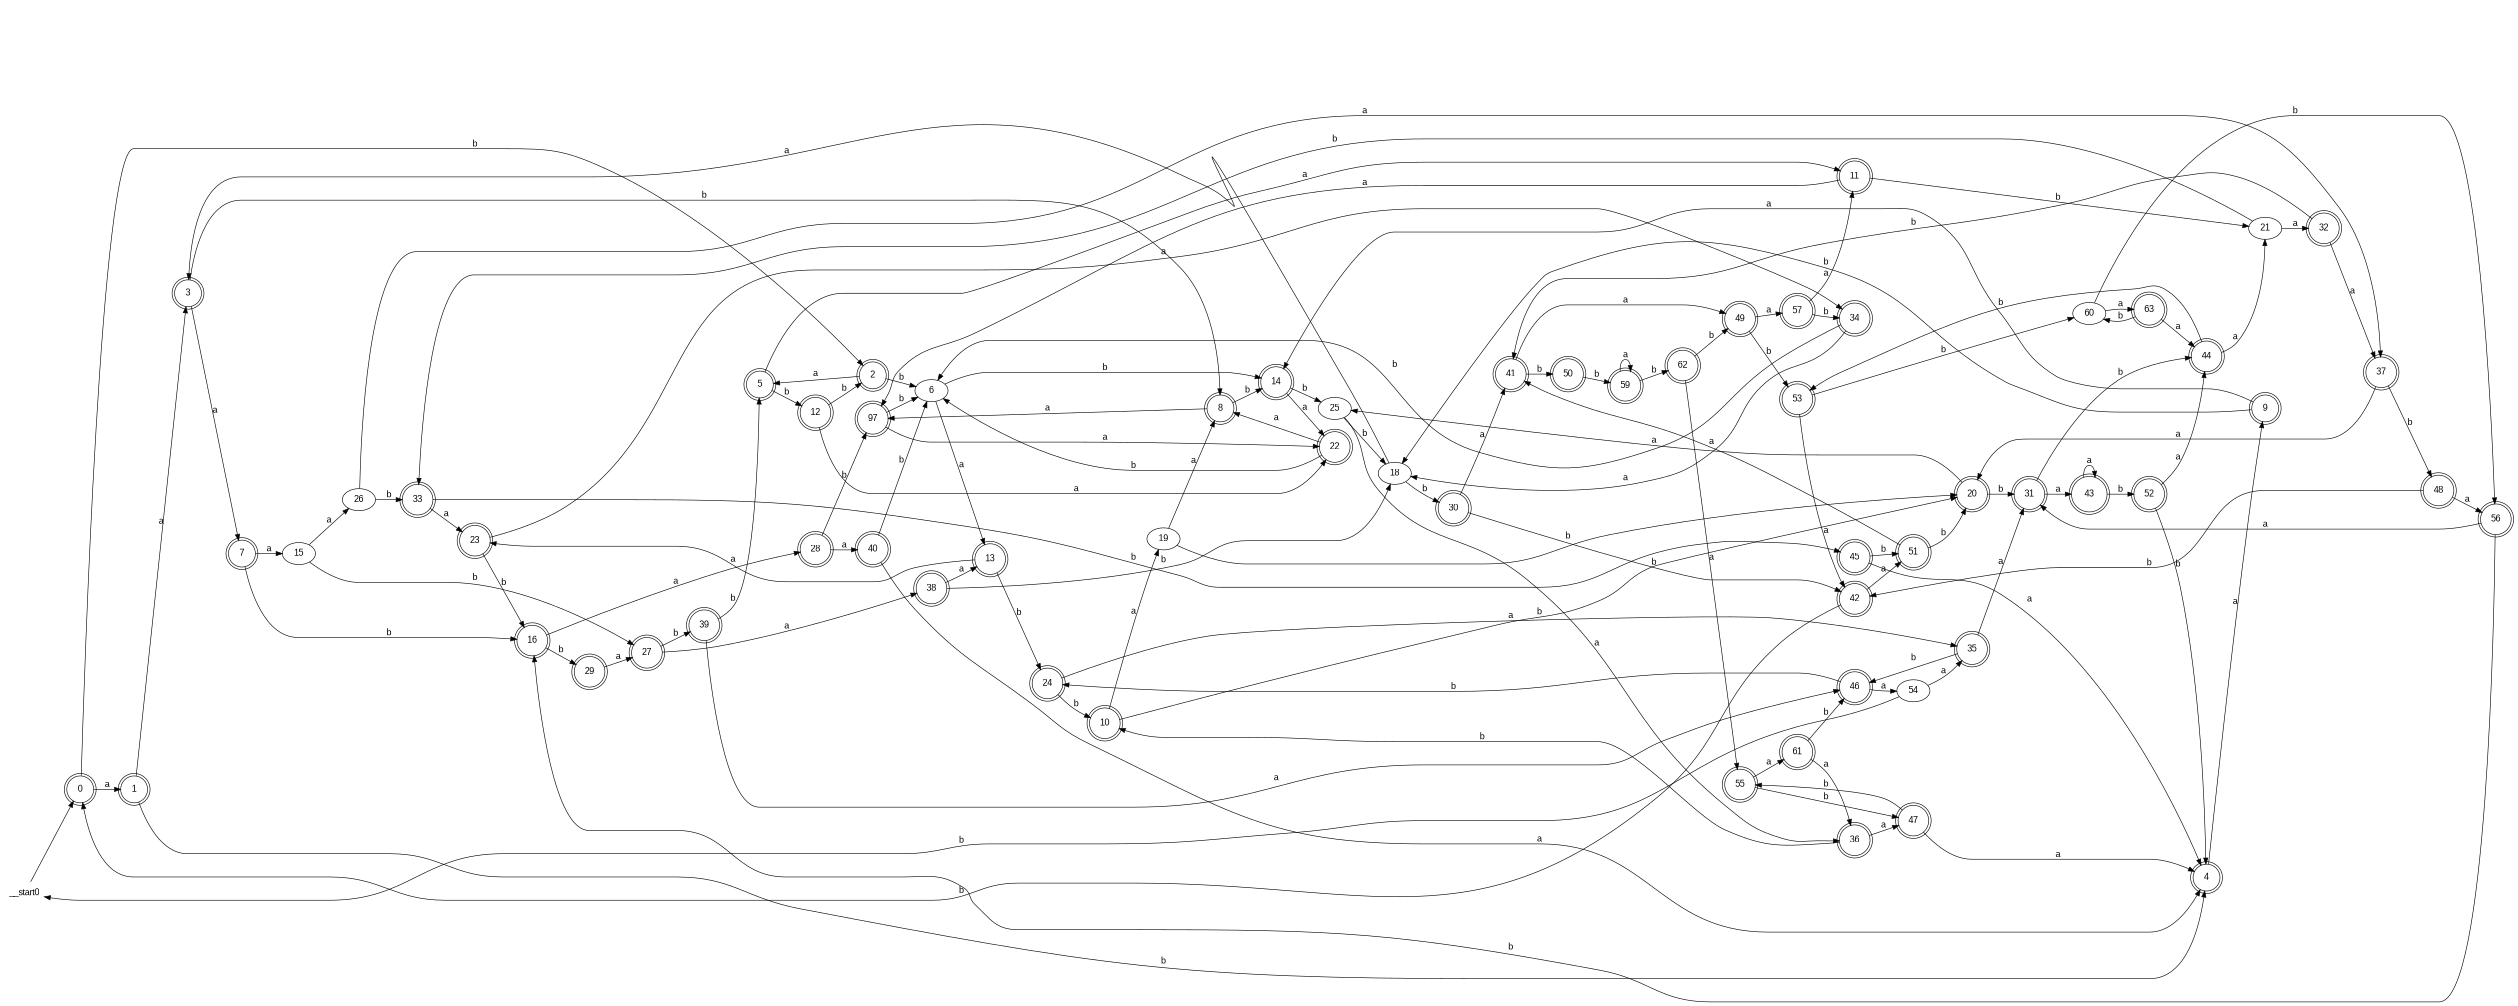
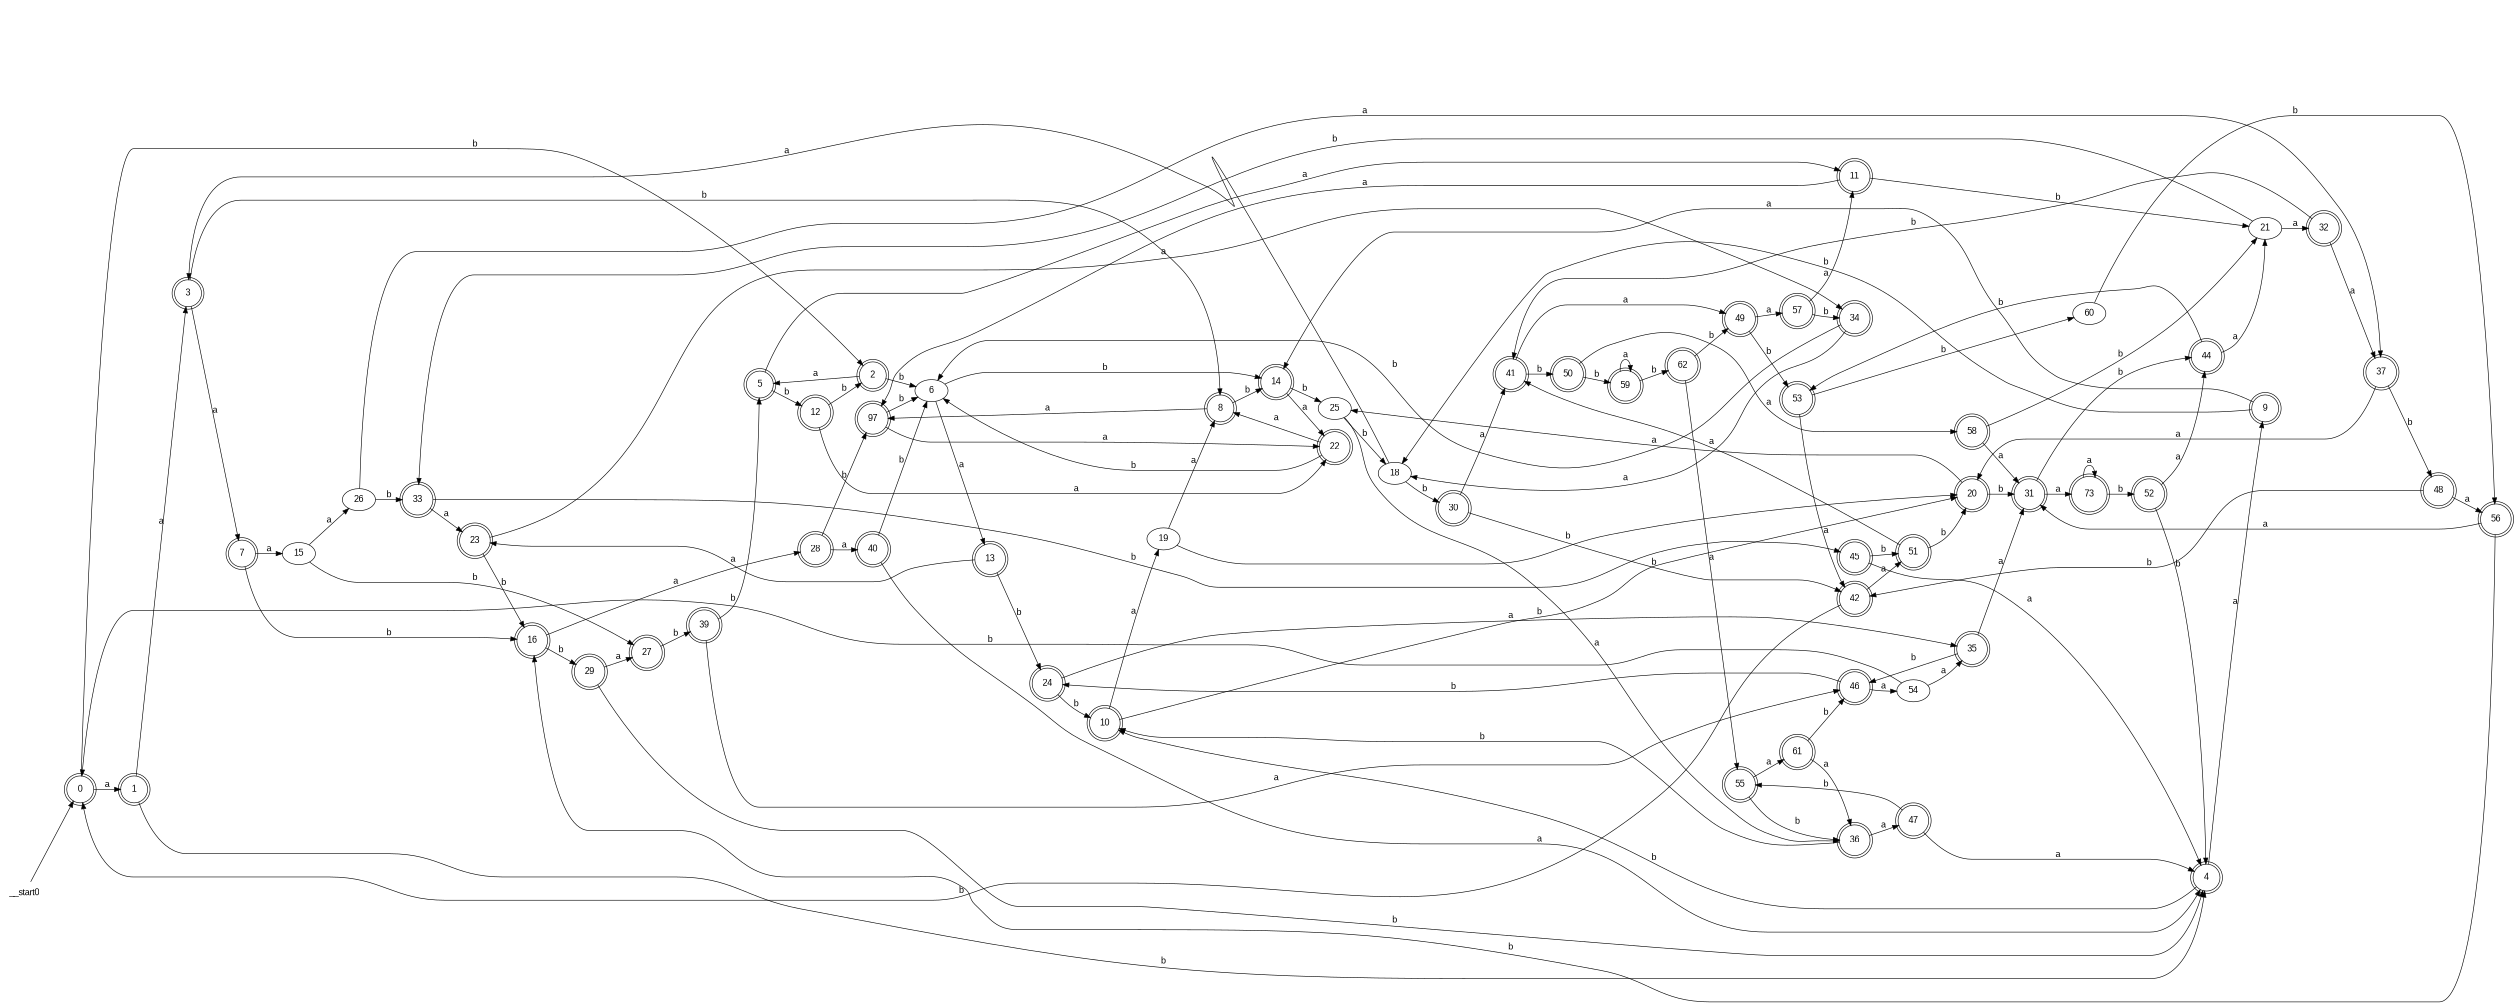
(2149, 310) -> none
none -> (1972, 432)
(2089, 494) -> (2089, 494)
(931, 588) -> none
(1824, 802) -> (1786, 828)
(983, 844) -> (933, 644)
none -> (1658, 865)
none -> (1374, 925)
